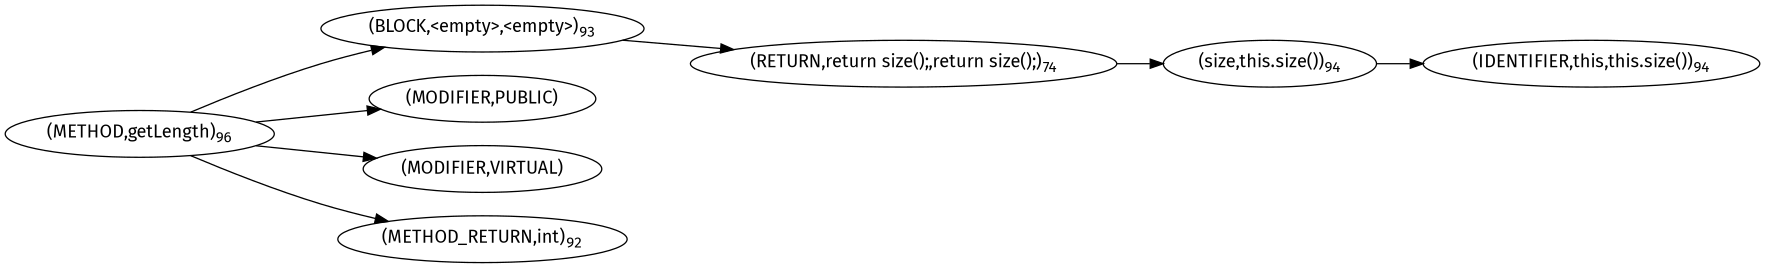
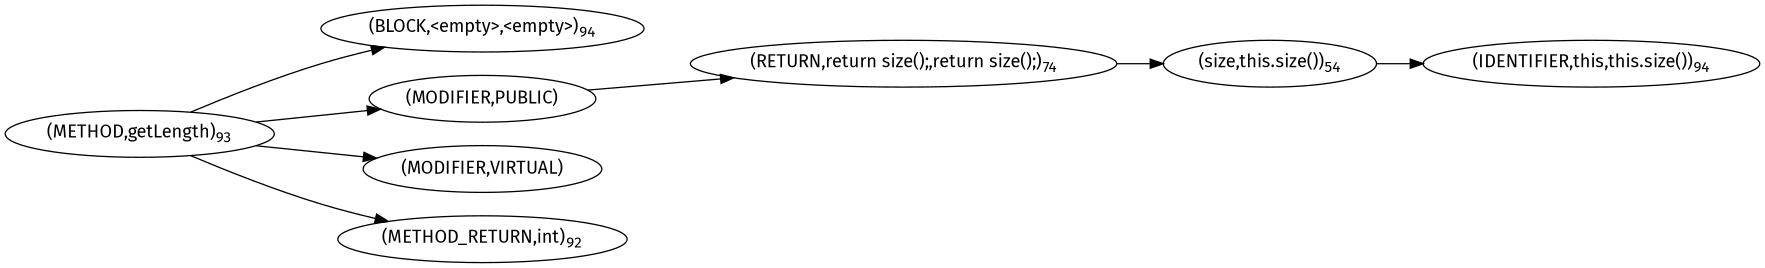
(588, 27) -> (588, 27)
(672, 44) -> (654, 85)
(1333, 62) -> (1333, 62)
(224, 132) -> (224, 132)
